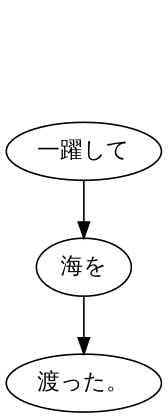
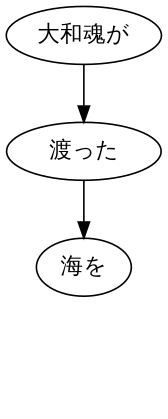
none -> (84, 35)
(84, 151) -> (84, 151)
(84, 383) -> none
